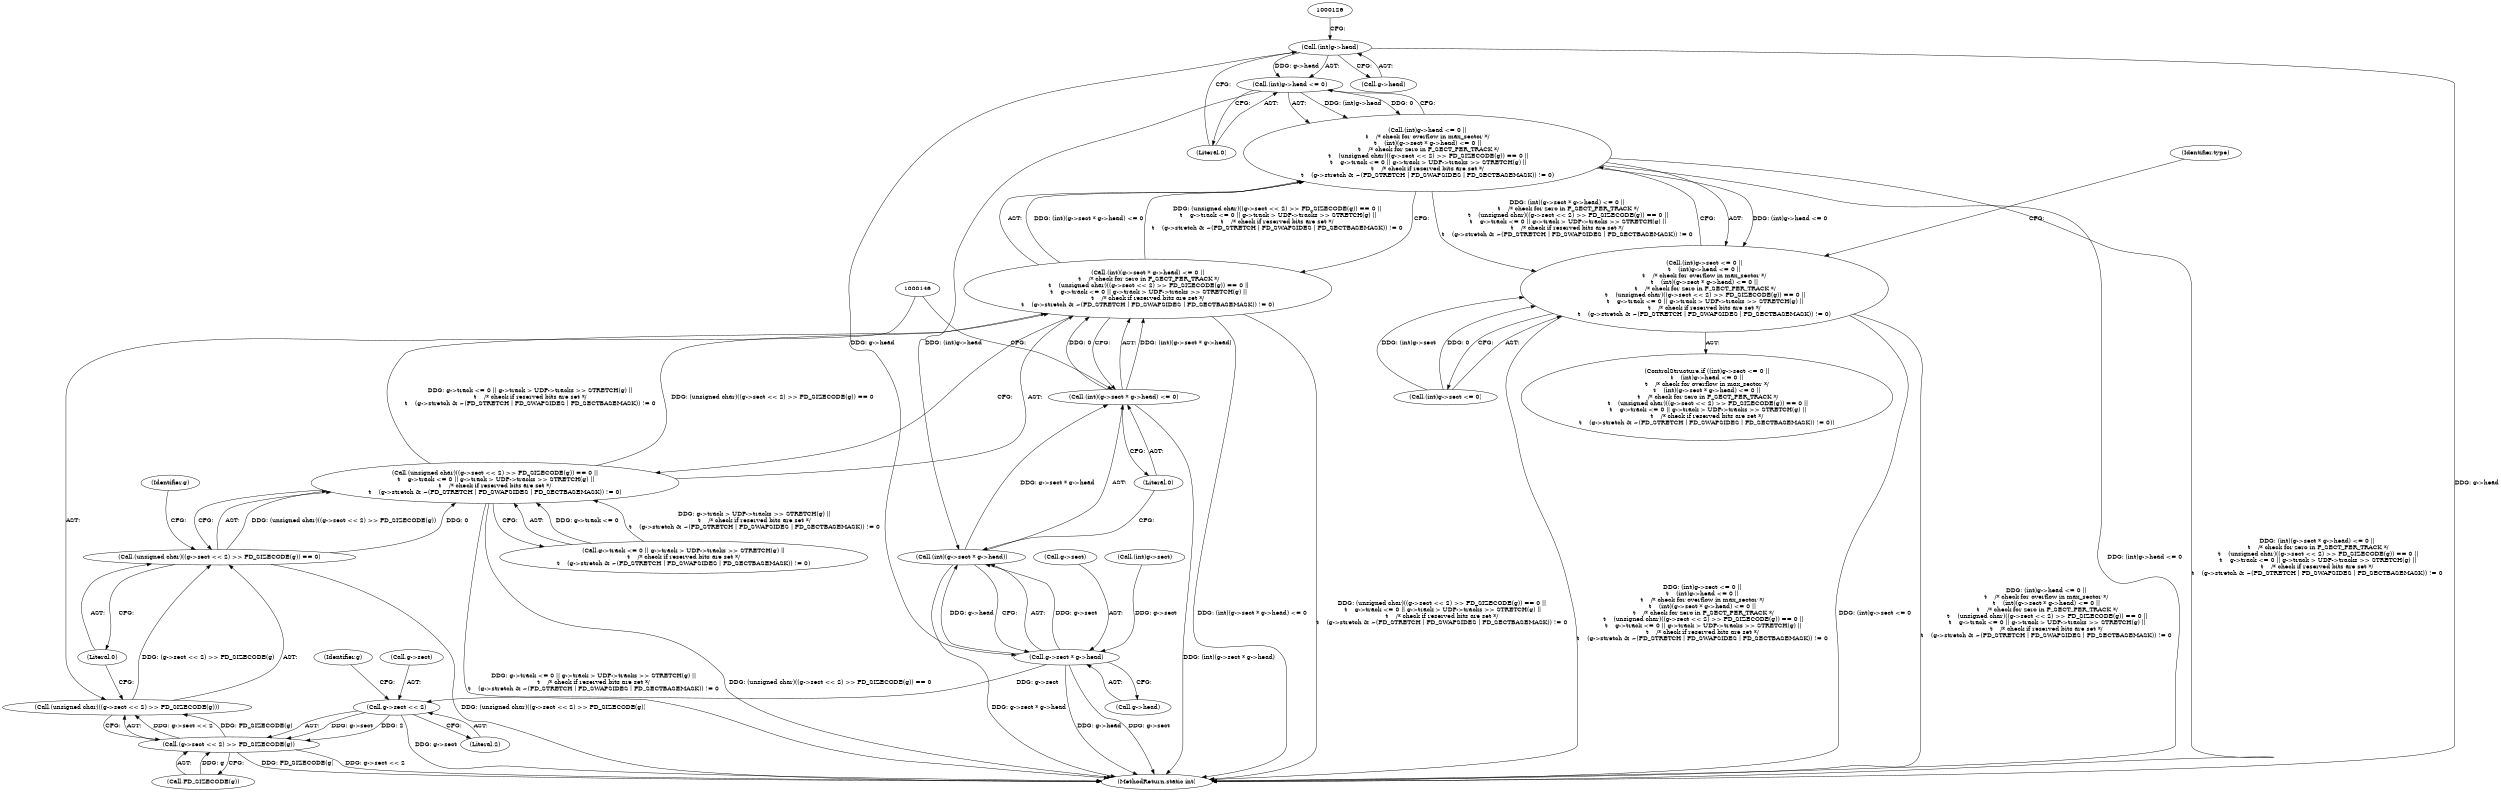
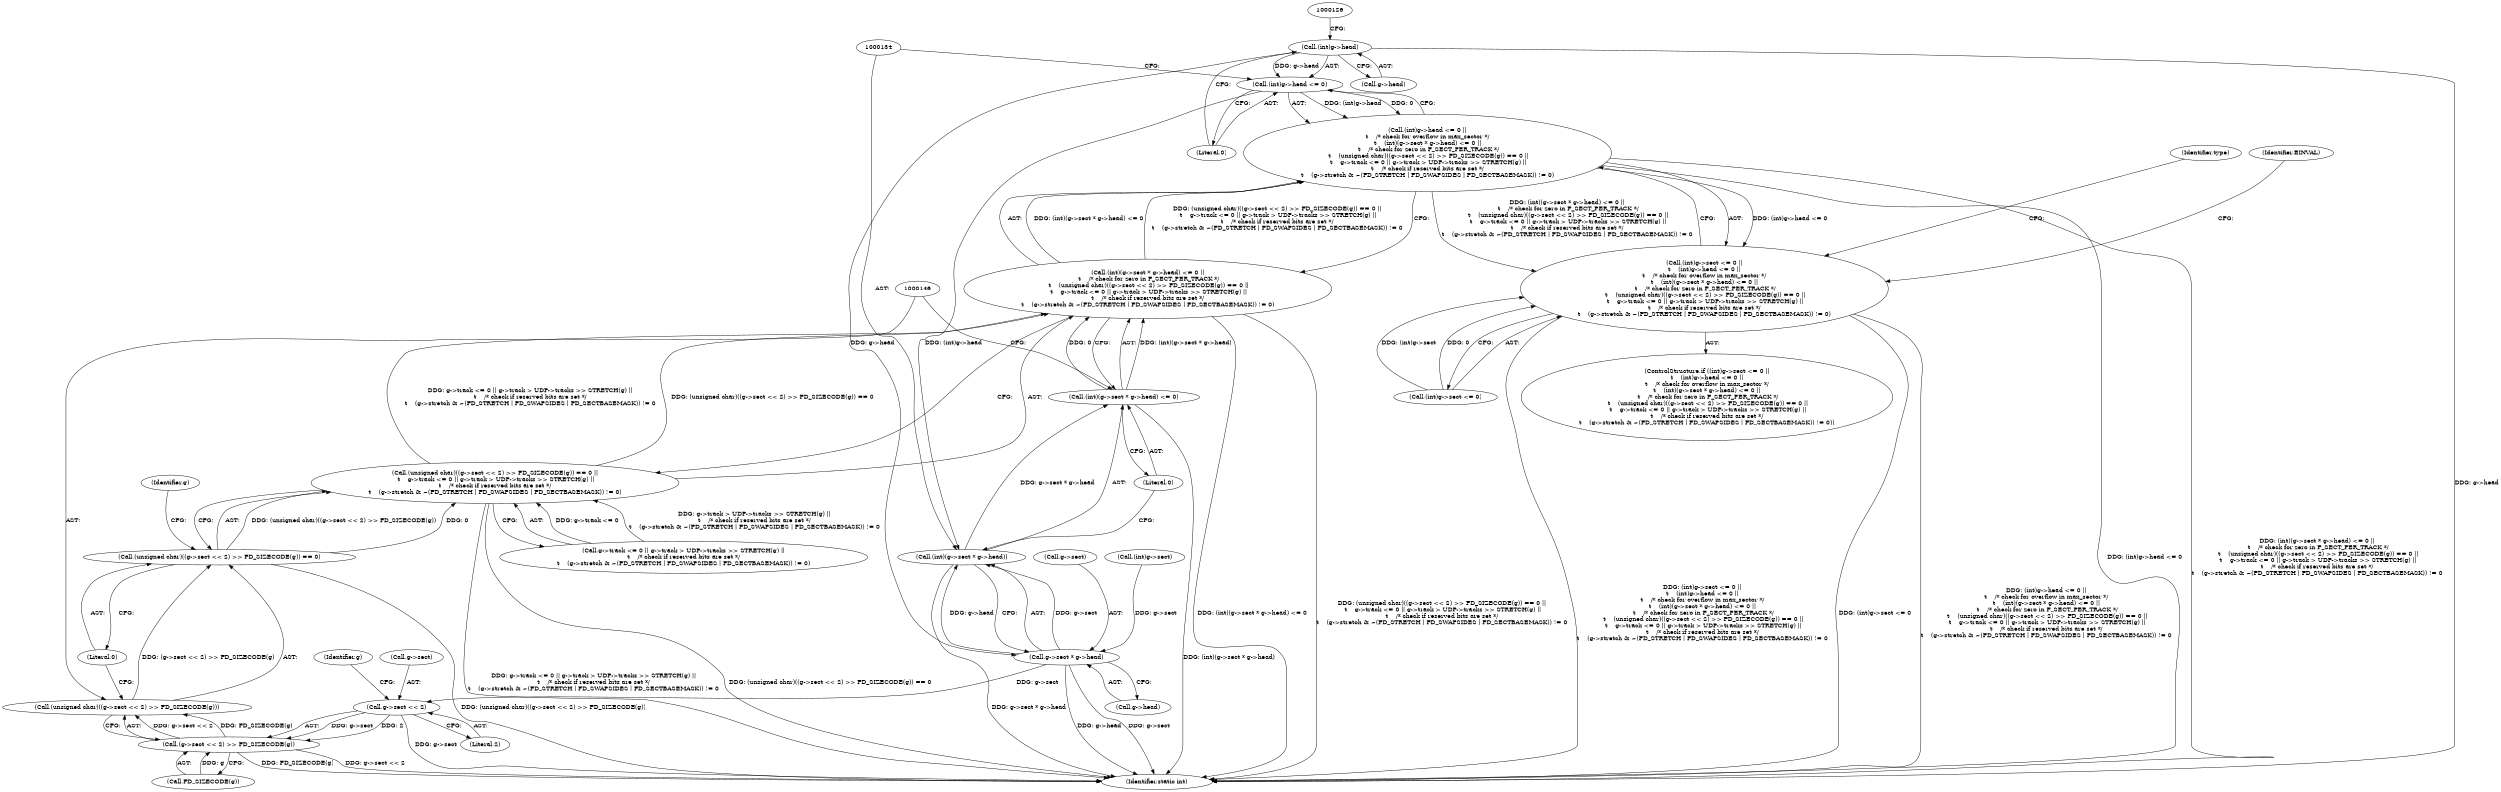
none -> (879, 47)
none -> (2291, 153)
(1157, 782) -> (1157, 782)
